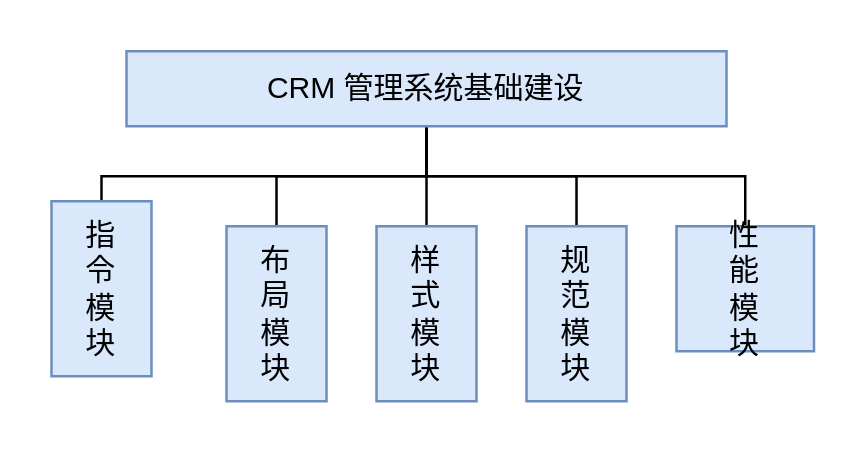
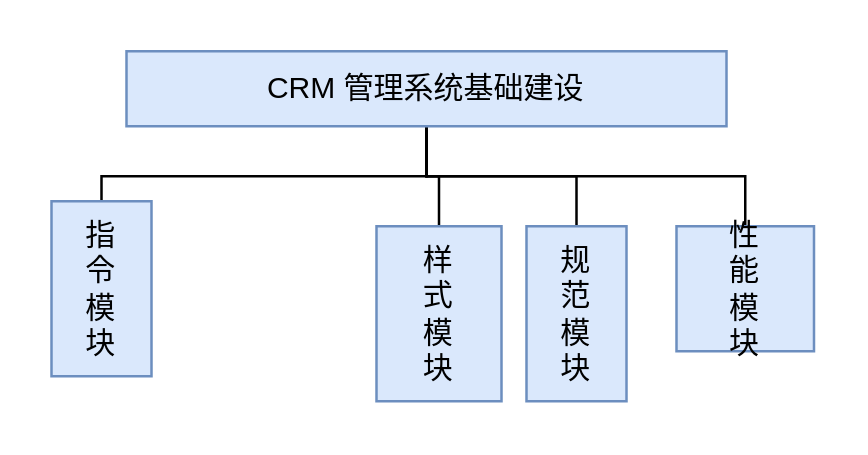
(276, 203) -> none
(276, 314) -> none
(426, 314) -> (439, 314)
